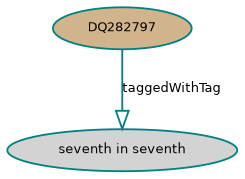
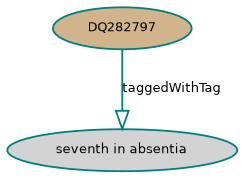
(122, 150) -> (122, 150)
